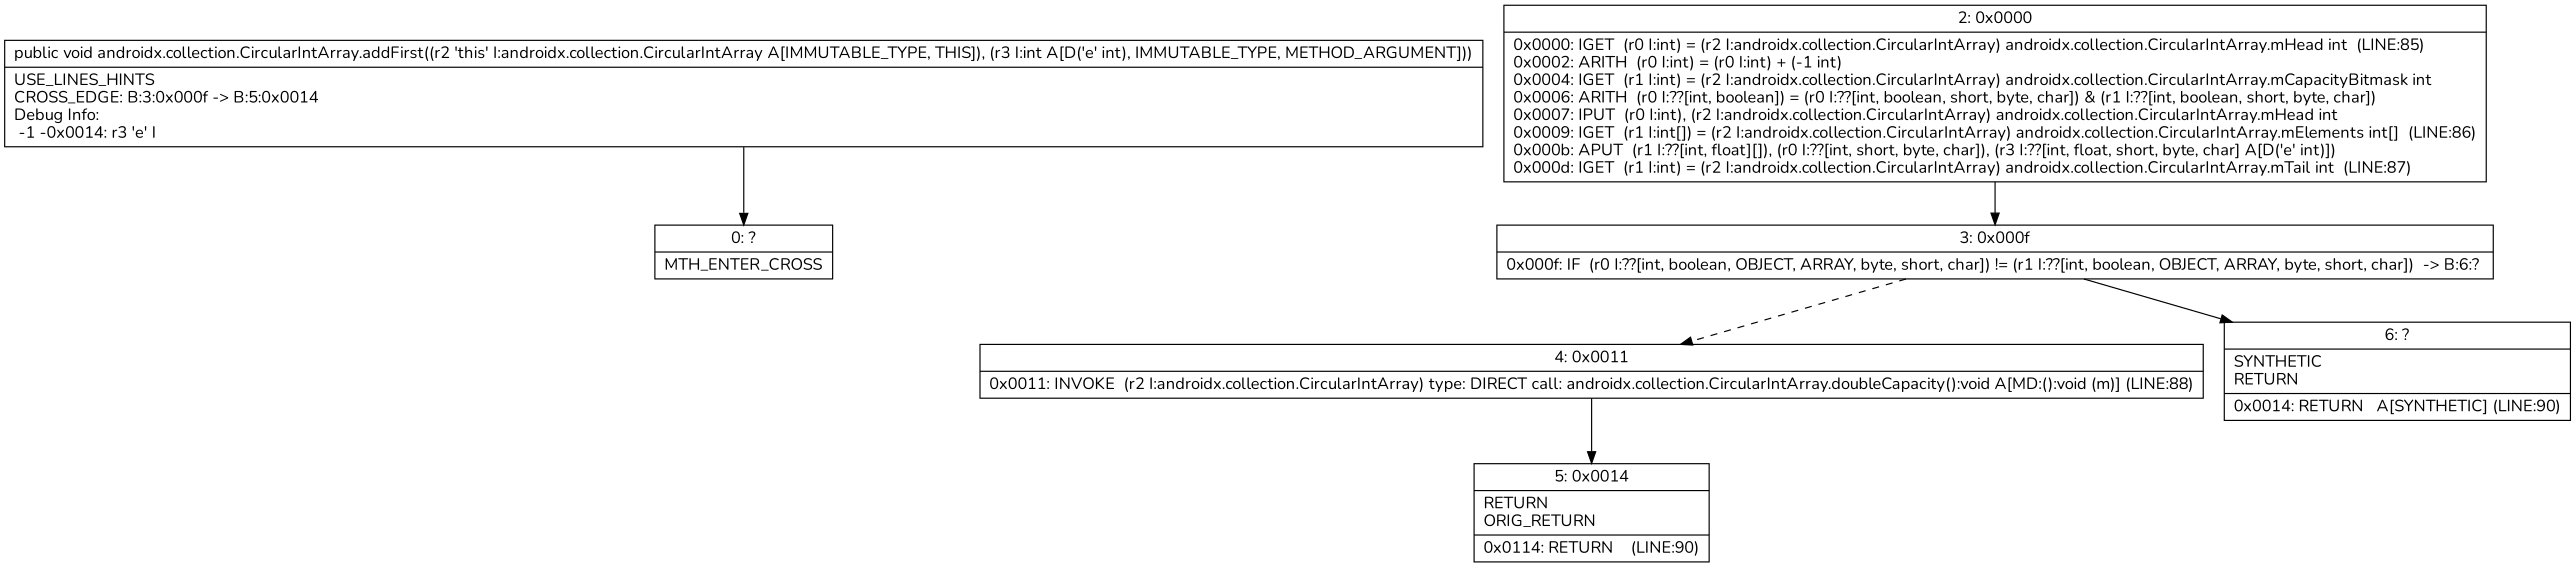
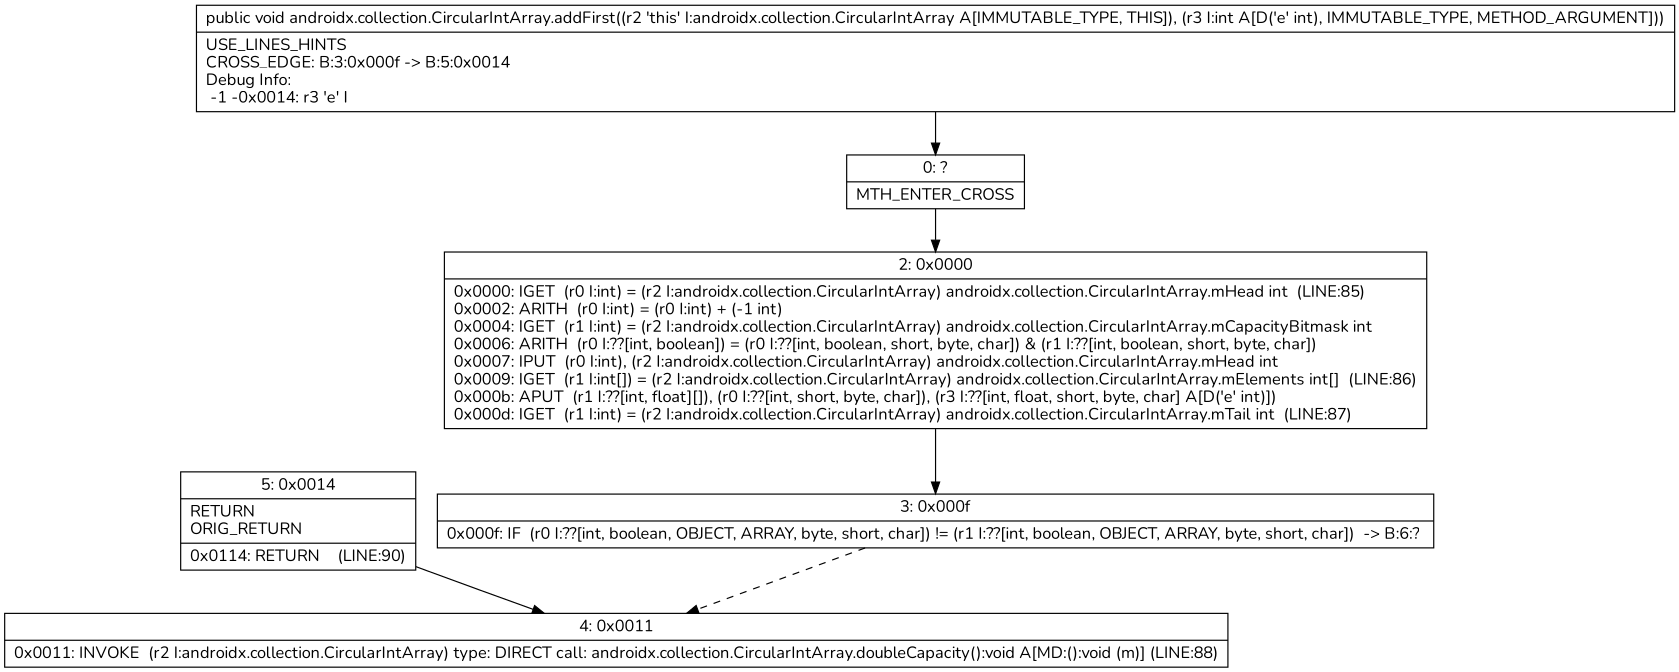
none -> (936, 224)
(2397, 371) -> none
(1592, 425) -> (475, 588)
